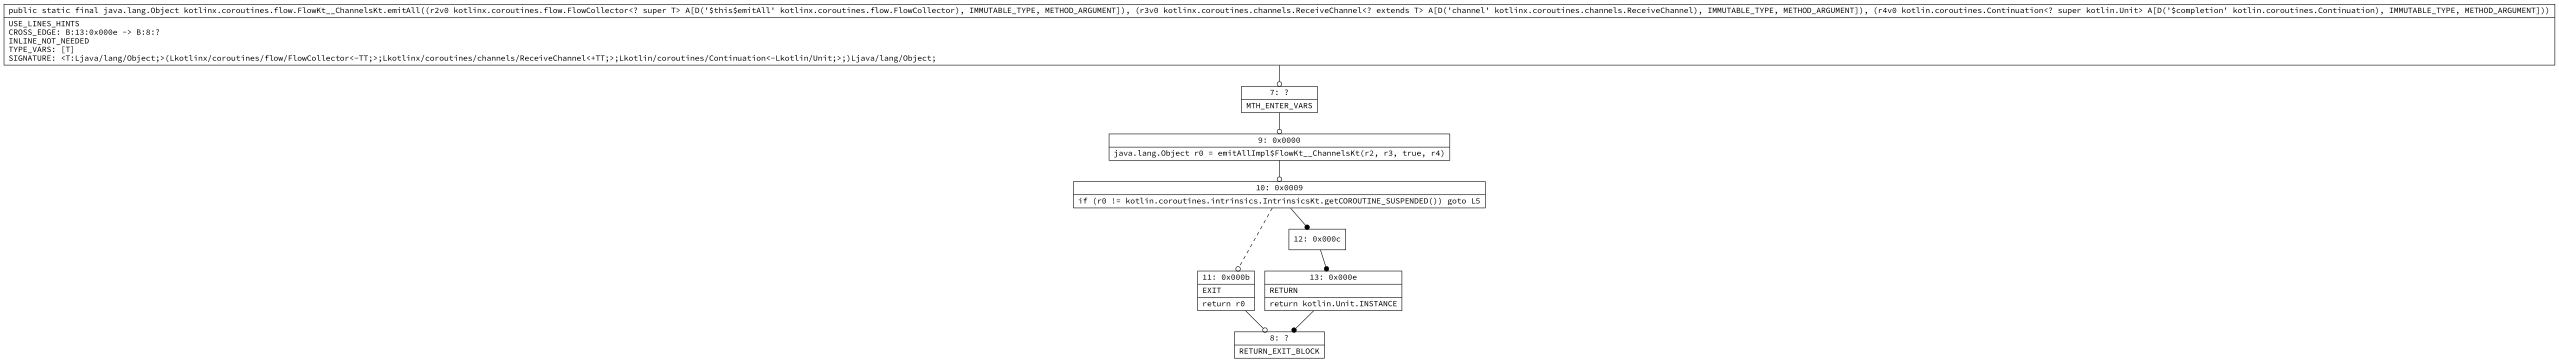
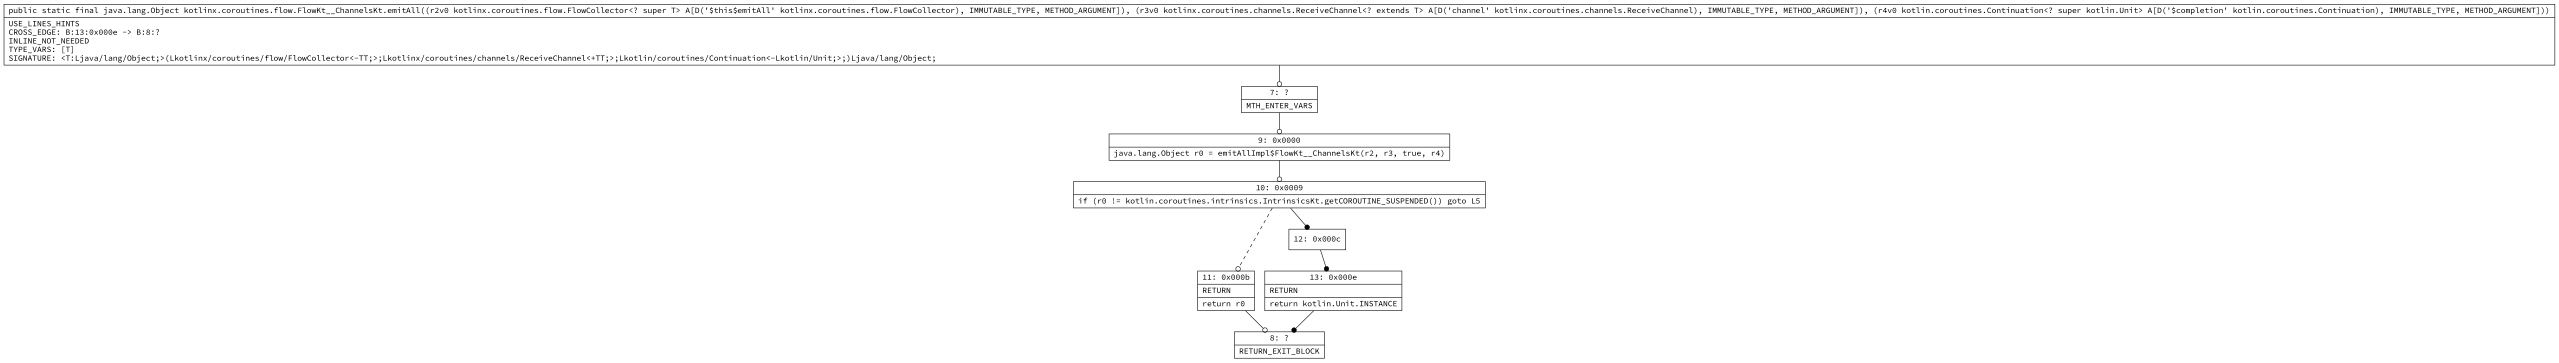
(1212, 291) -> (1217, 291)
